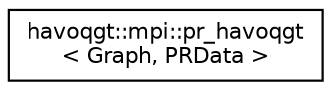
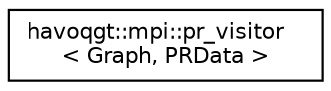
(166, 45) -> (166, 45)
